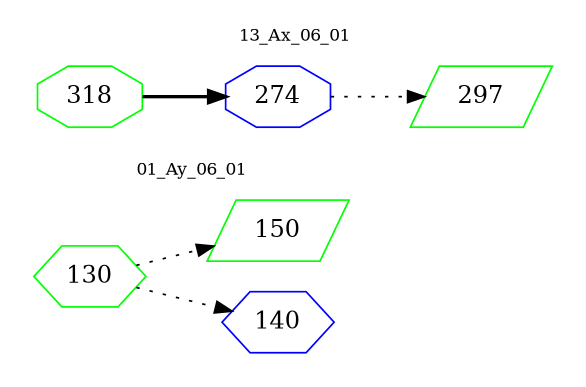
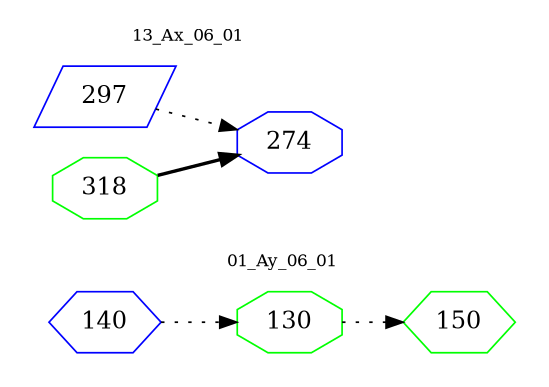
(369, 97) -> (188, 117)
(481, 97) -> (105, 97)
(278, 231) -> (459, 322)
(90, 276) -> (290, 322)
(176, 297) -> (190, 322)
